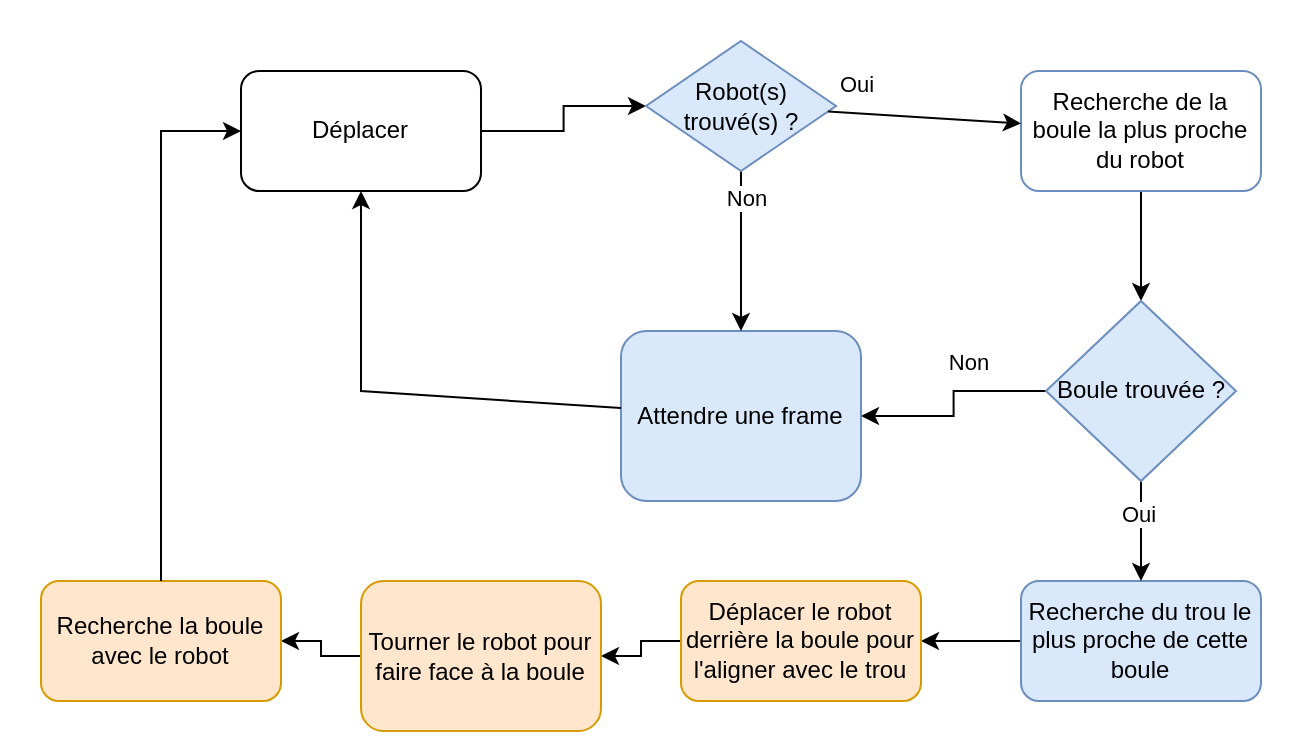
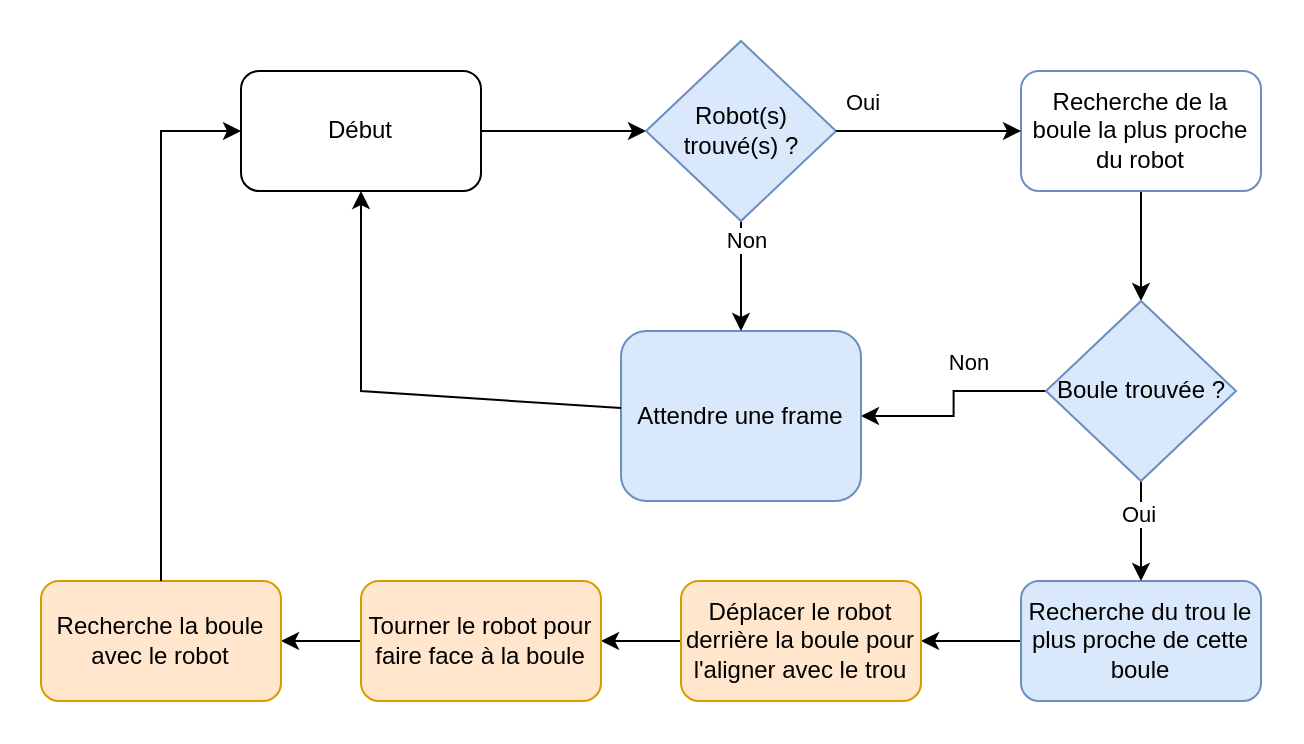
(741, 106) -> (741, 131)
(361, 131) -> (361, 131)
(481, 656) -> (481, 641)
